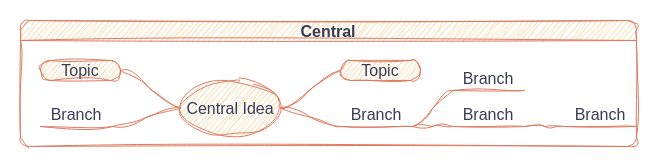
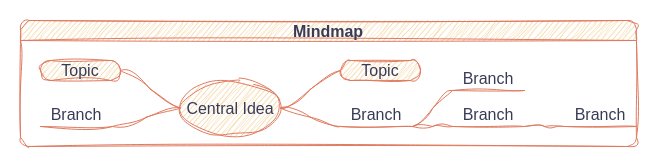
(328, 32) -> (328, 32)
